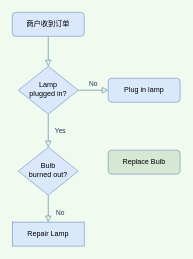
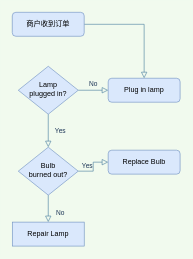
(48, 48) -> (137, 24)
(144, 162) -> (144, 162)
none -> (93, 170)
